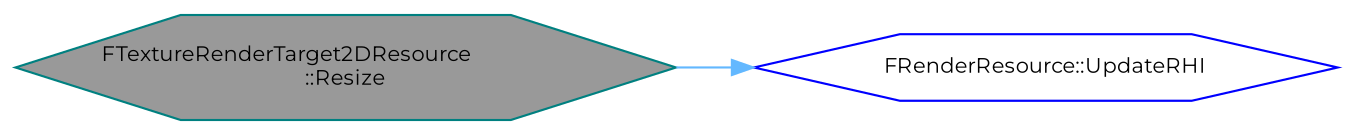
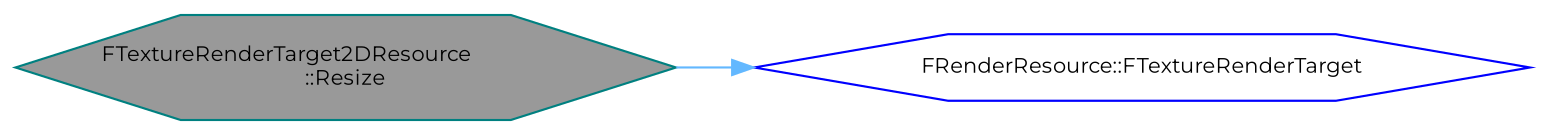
(1046, 67) -> (1142, 67)
